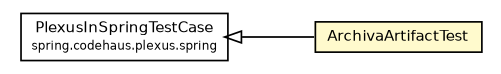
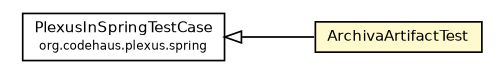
(124, 46) -> (124, 46)
